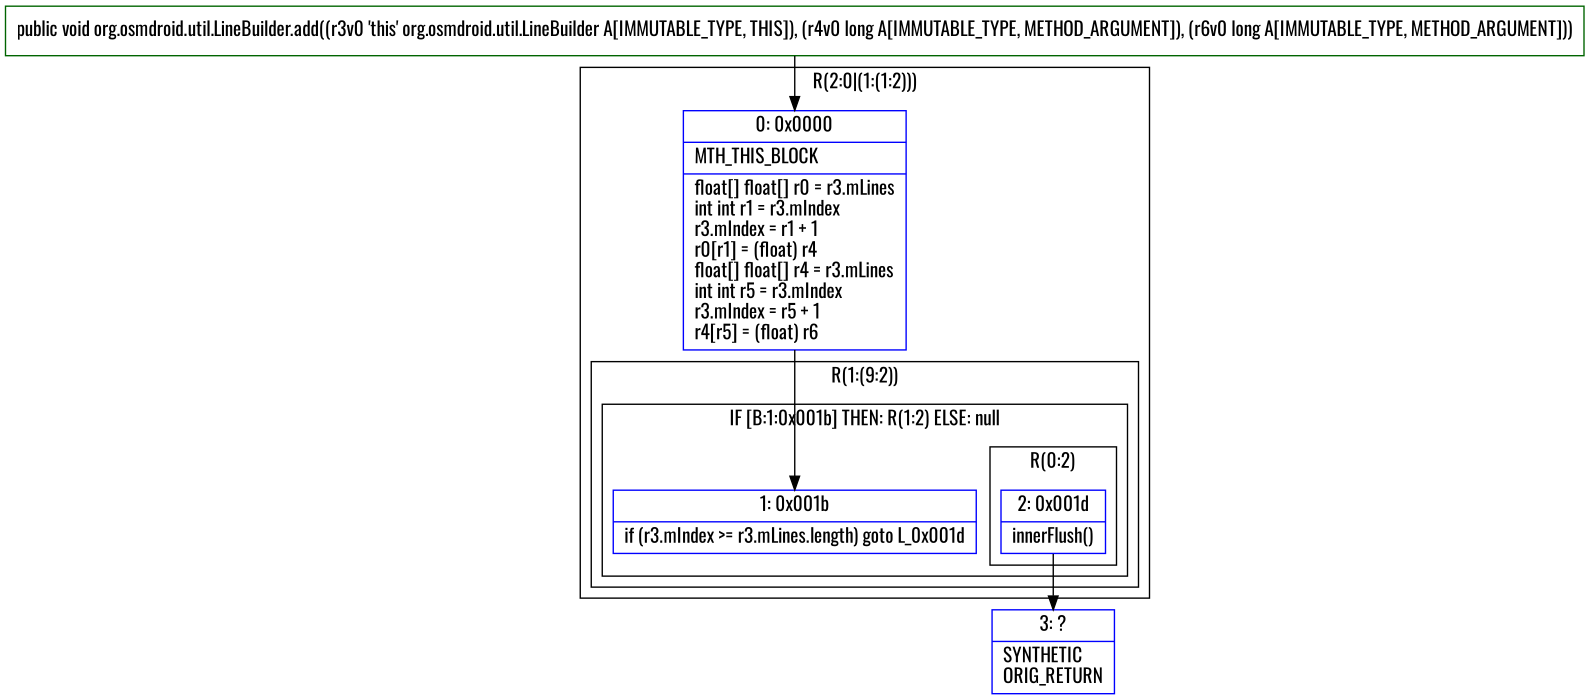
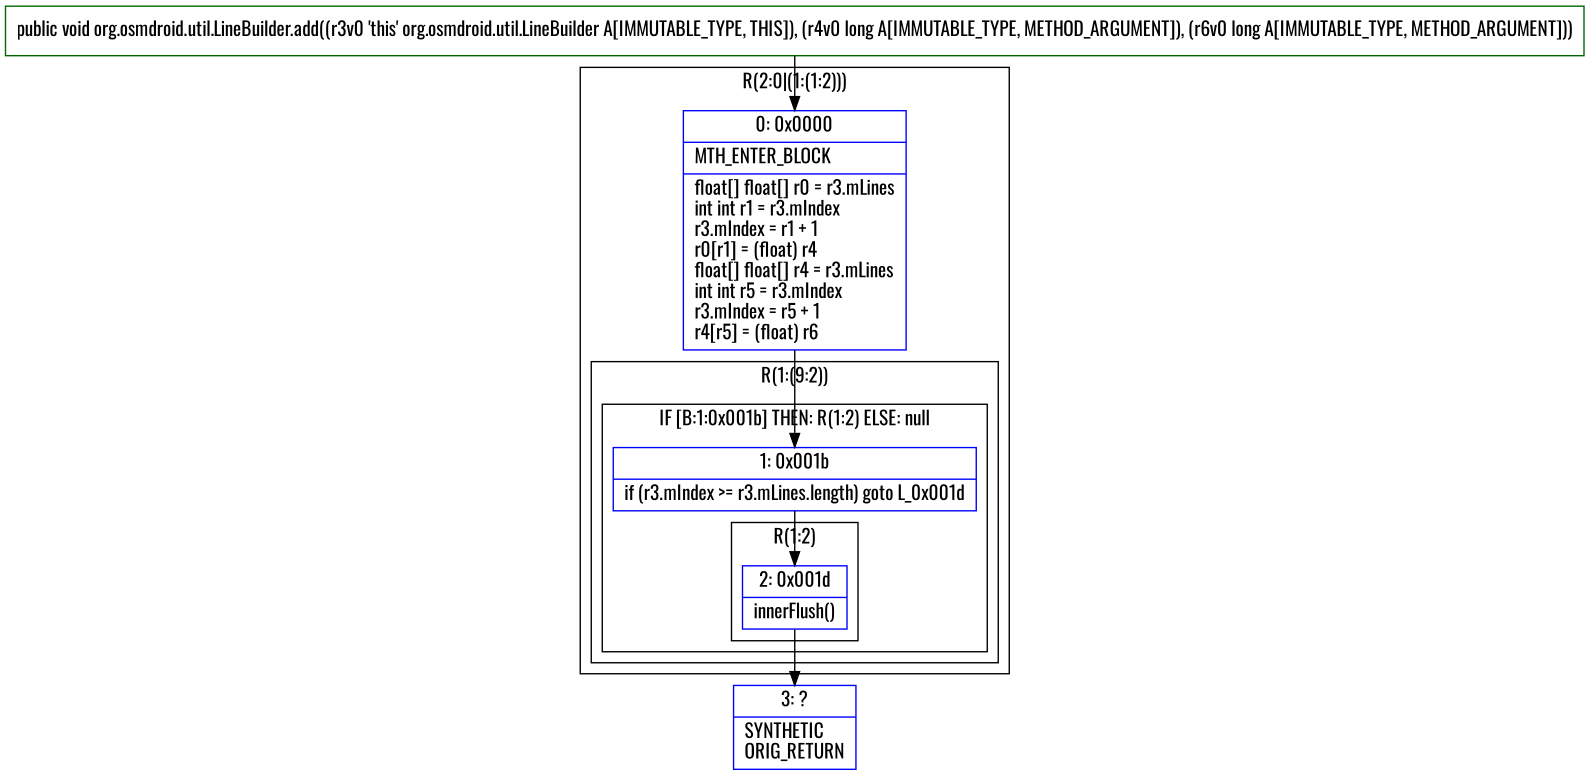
(757, 157) -> (763, 157)
(1053, 463) -> (795, 538)
none -> (795, 531)
